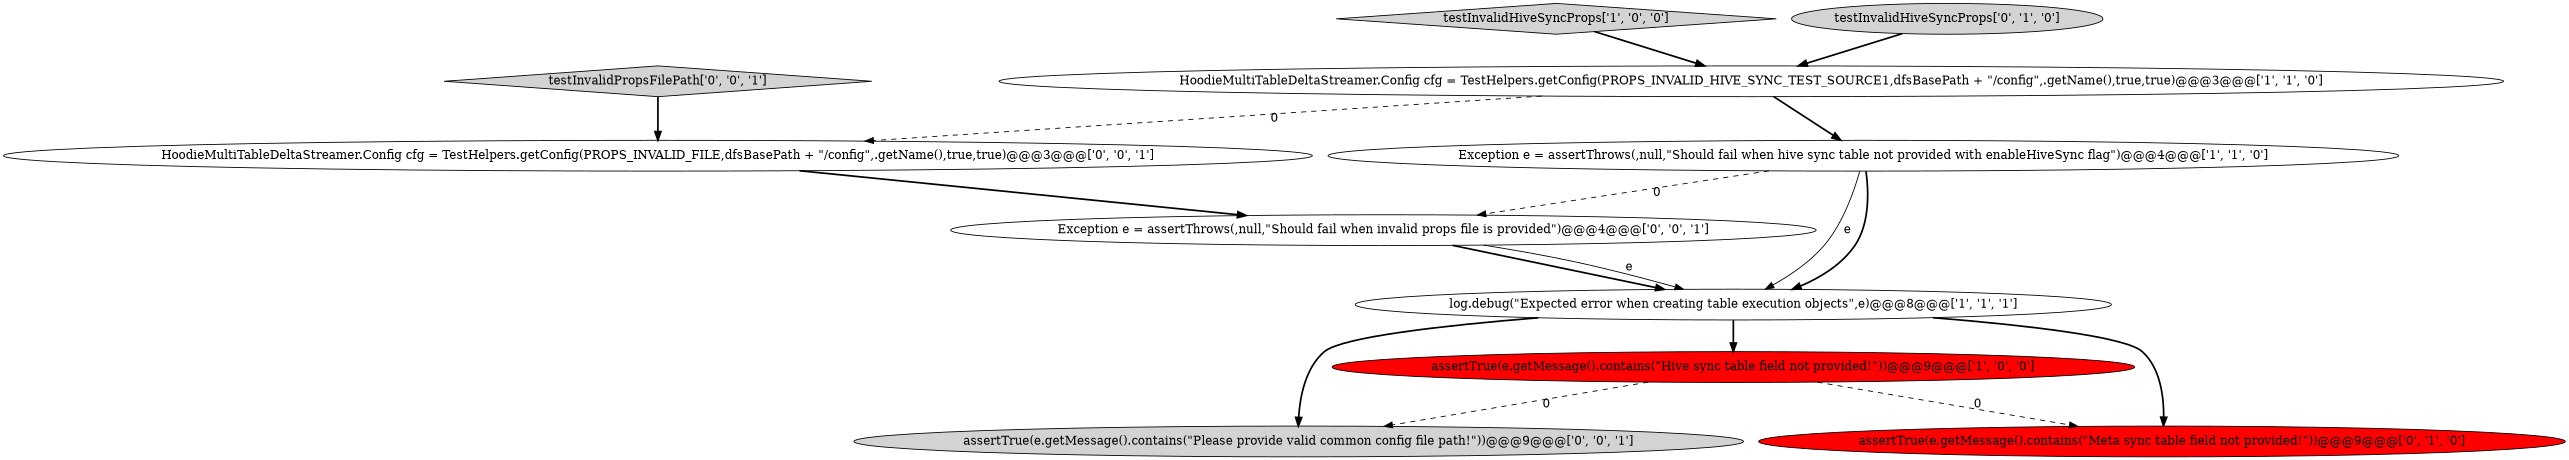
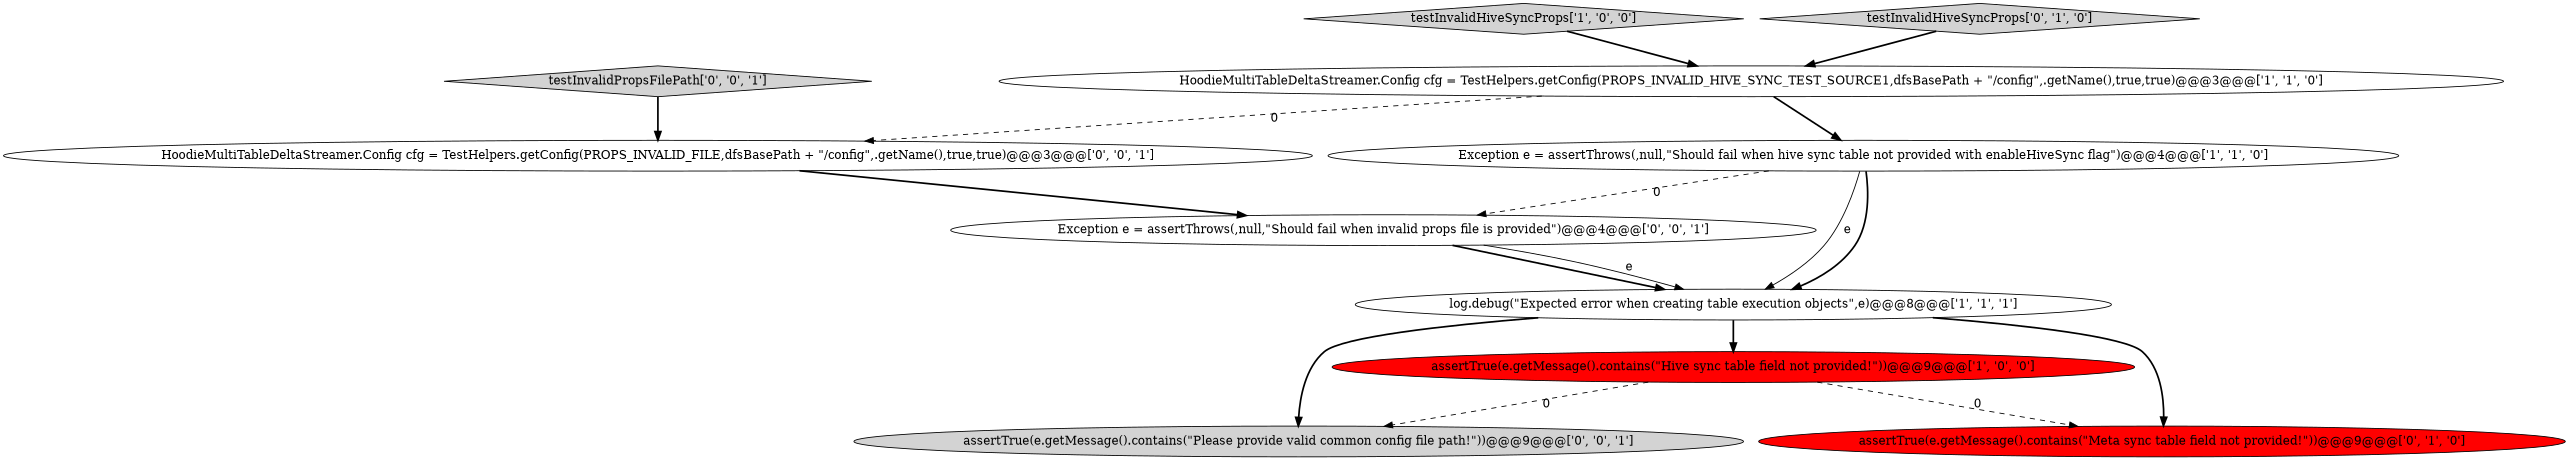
(1947, 19) -> (1980, 19)
